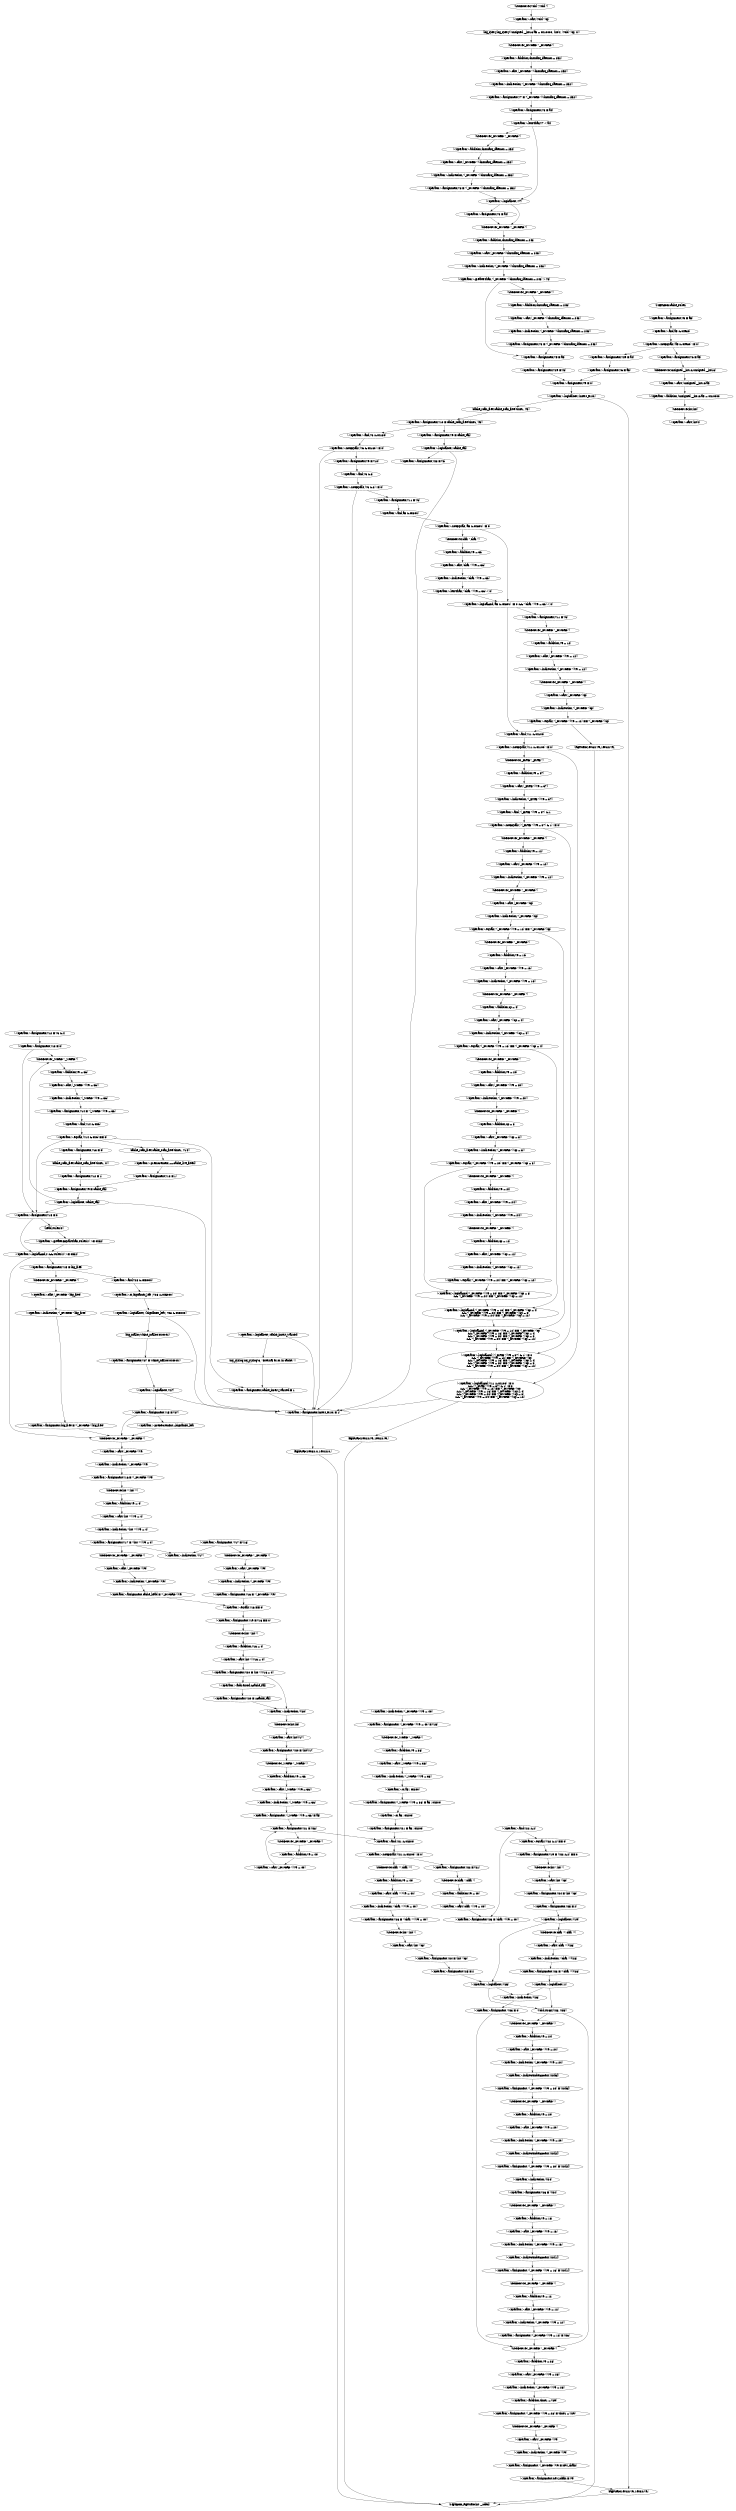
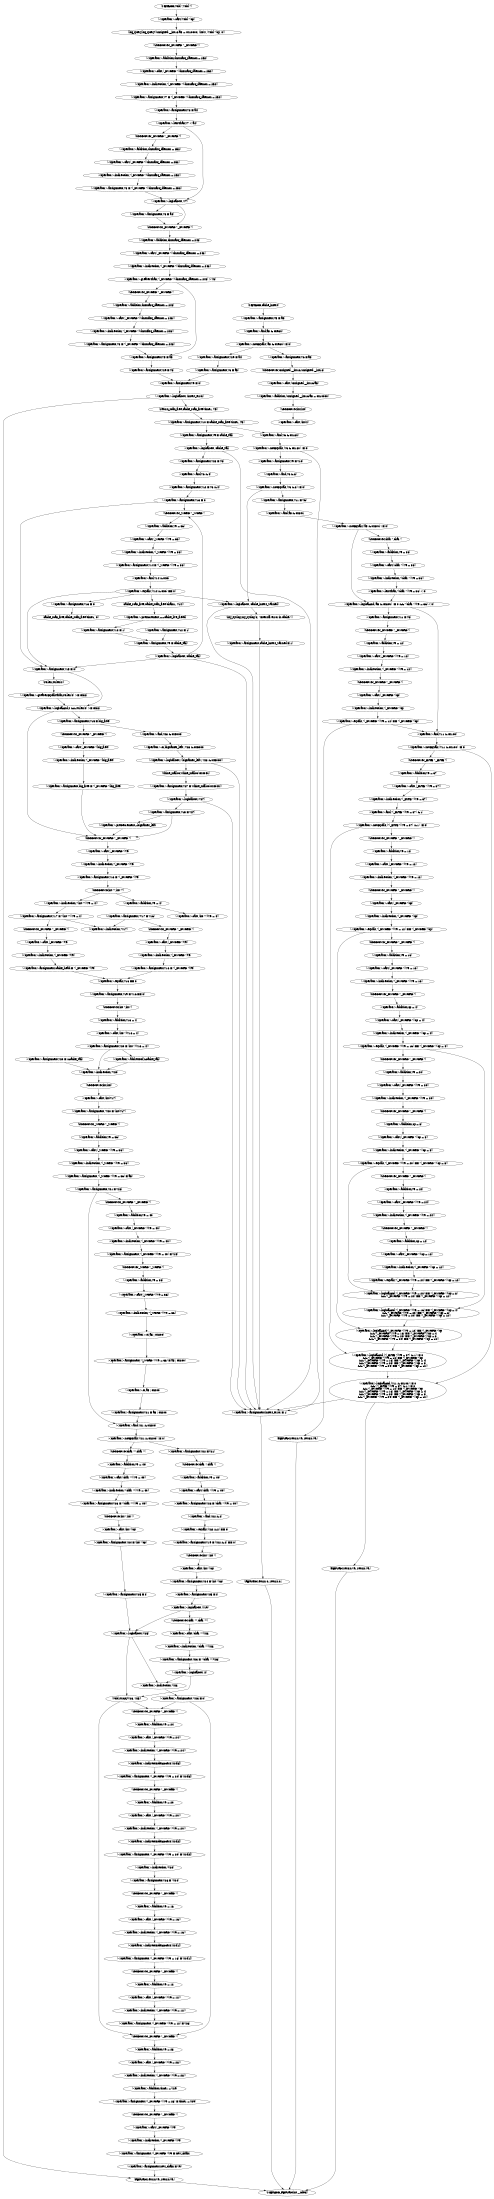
(531, 6) -> (176, 6)
(671, 306) -> (263, 306)
(501, 410) -> (189, 410)
none -> (195, 475)
(352, 956) -> (247, 541)
(160, 1151) -> (153, 605)
(80, 1169) -> none
(54, 1229) -> (54, 683)
(212, 1229) -> (198, 598)
(147, 1335) -> (186, 774)
(122, 1522) -> (90, 897)
(243, 1691) -> (118, 1066)
(266, 1848) -> (137, 1234)
(500, 1872) -> (205, 1509)
